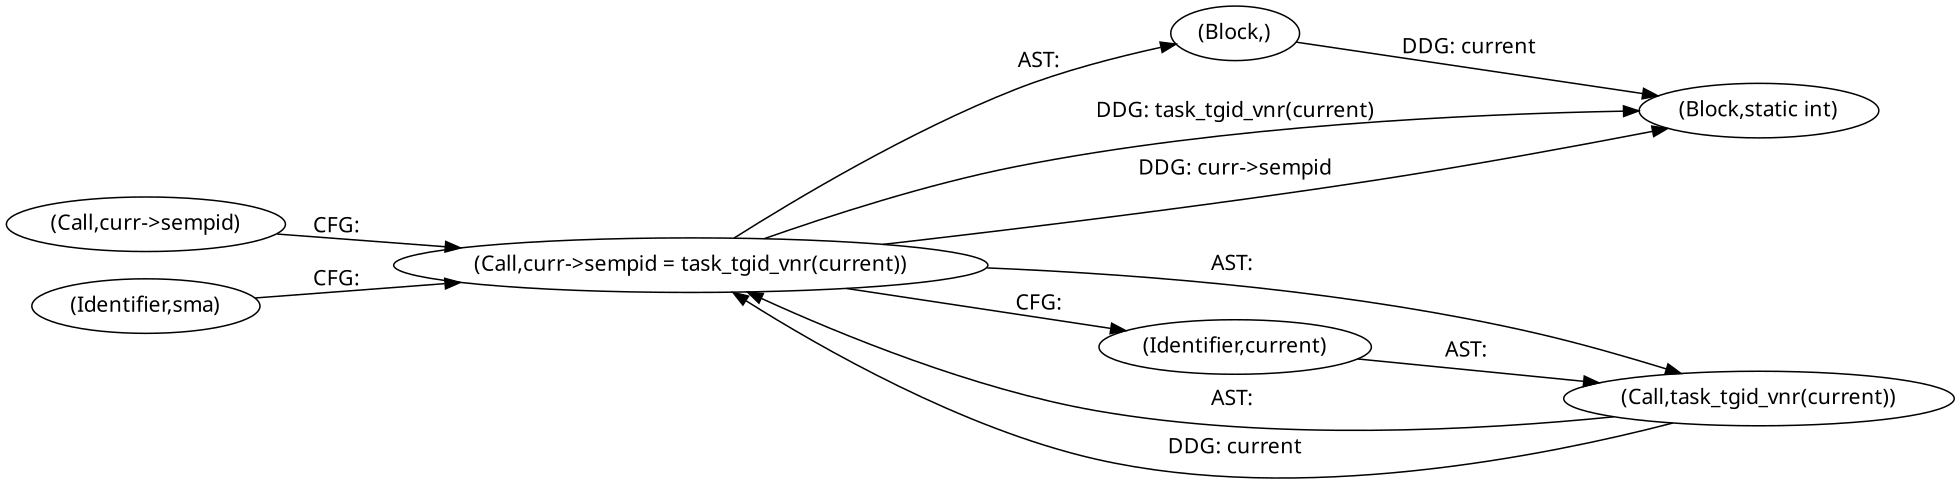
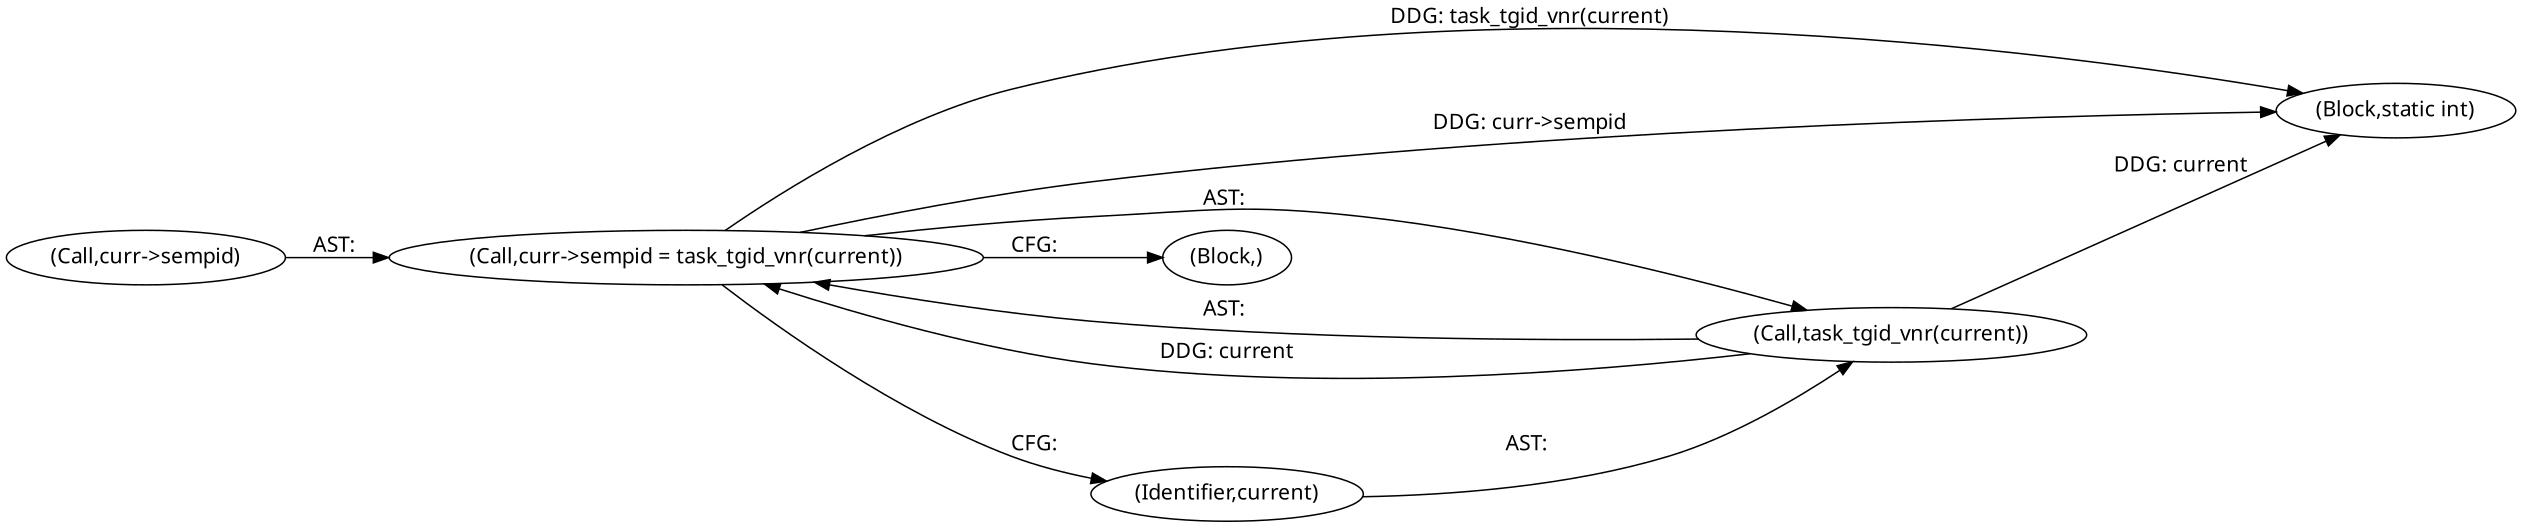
(1042, 61) -> (1037, 246)
(1469, 68) -> (2139, 225)
(340, 227) -> (337, 246)
(146, 306) -> none
